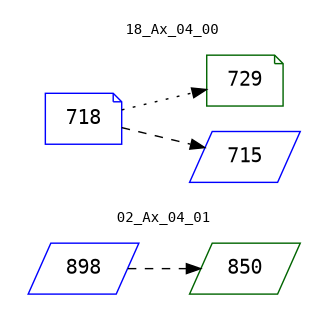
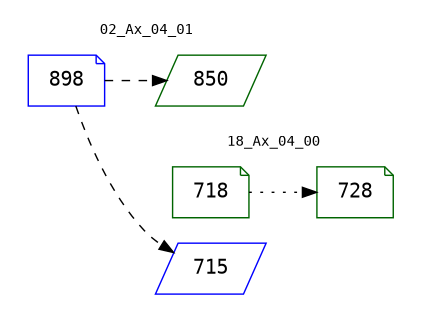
(245, 81) -> (355, 192)
(84, 119) -> (211, 192)
(156, 136) -> (109, 182)
(84, 269) -> (66, 81)
